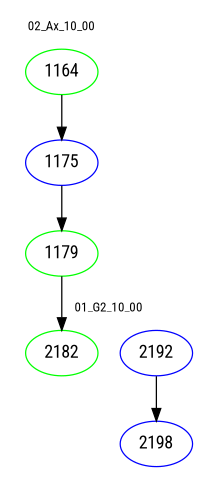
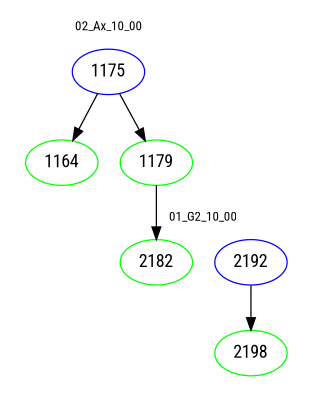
(62, 111) -> (88, 111)
(156, 444) -> (251, 353)
